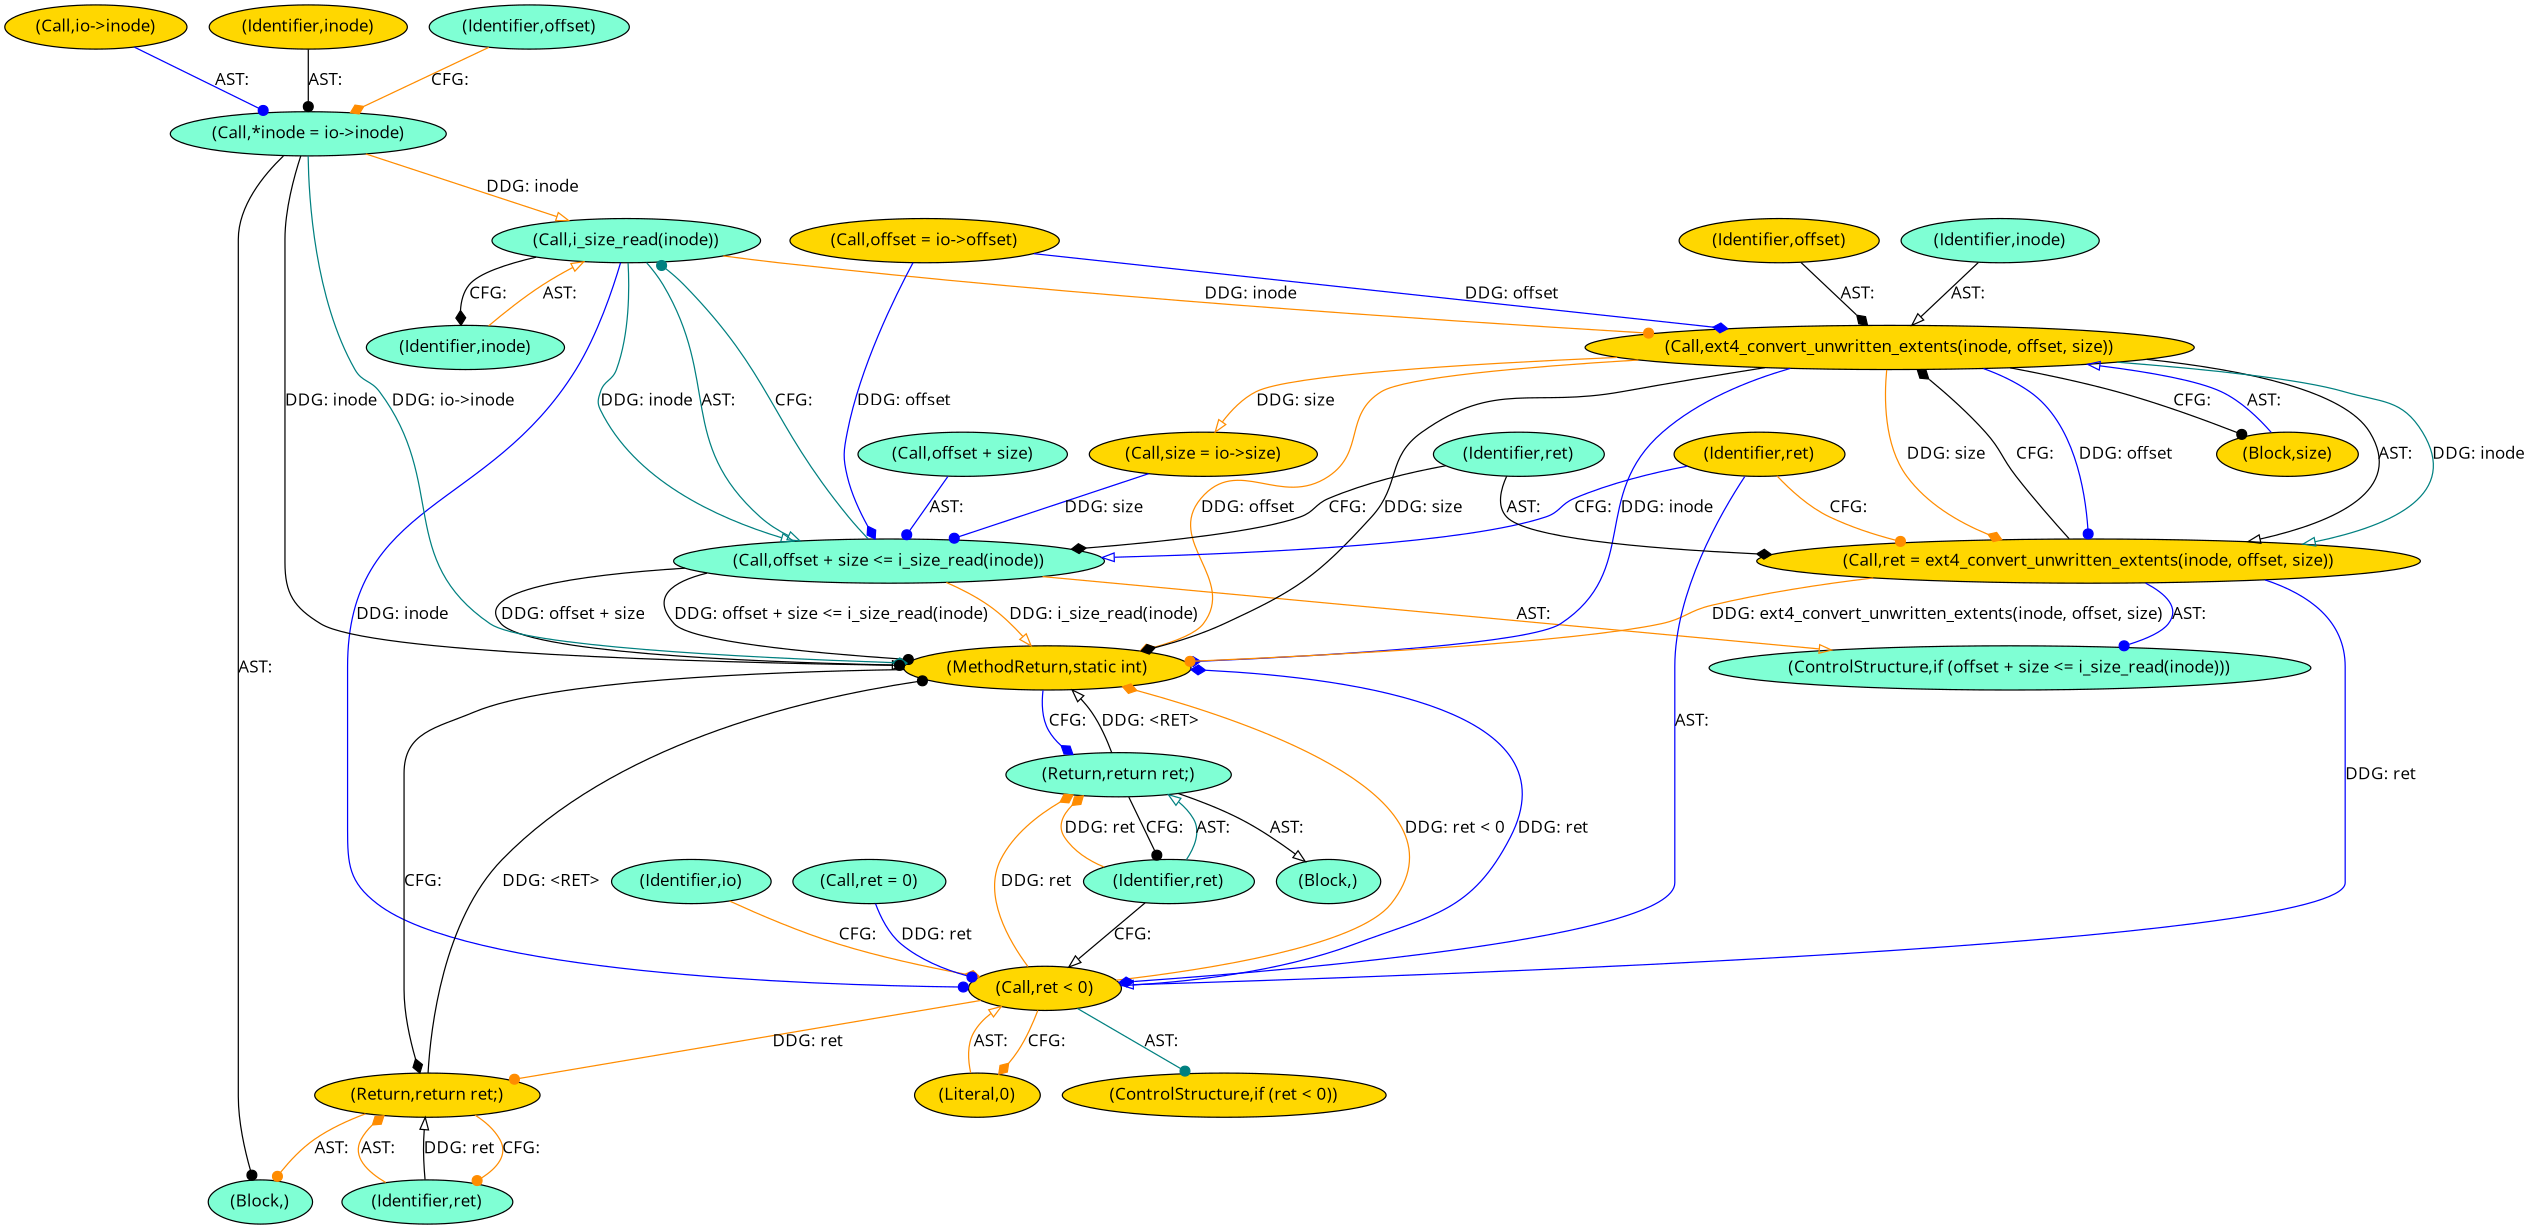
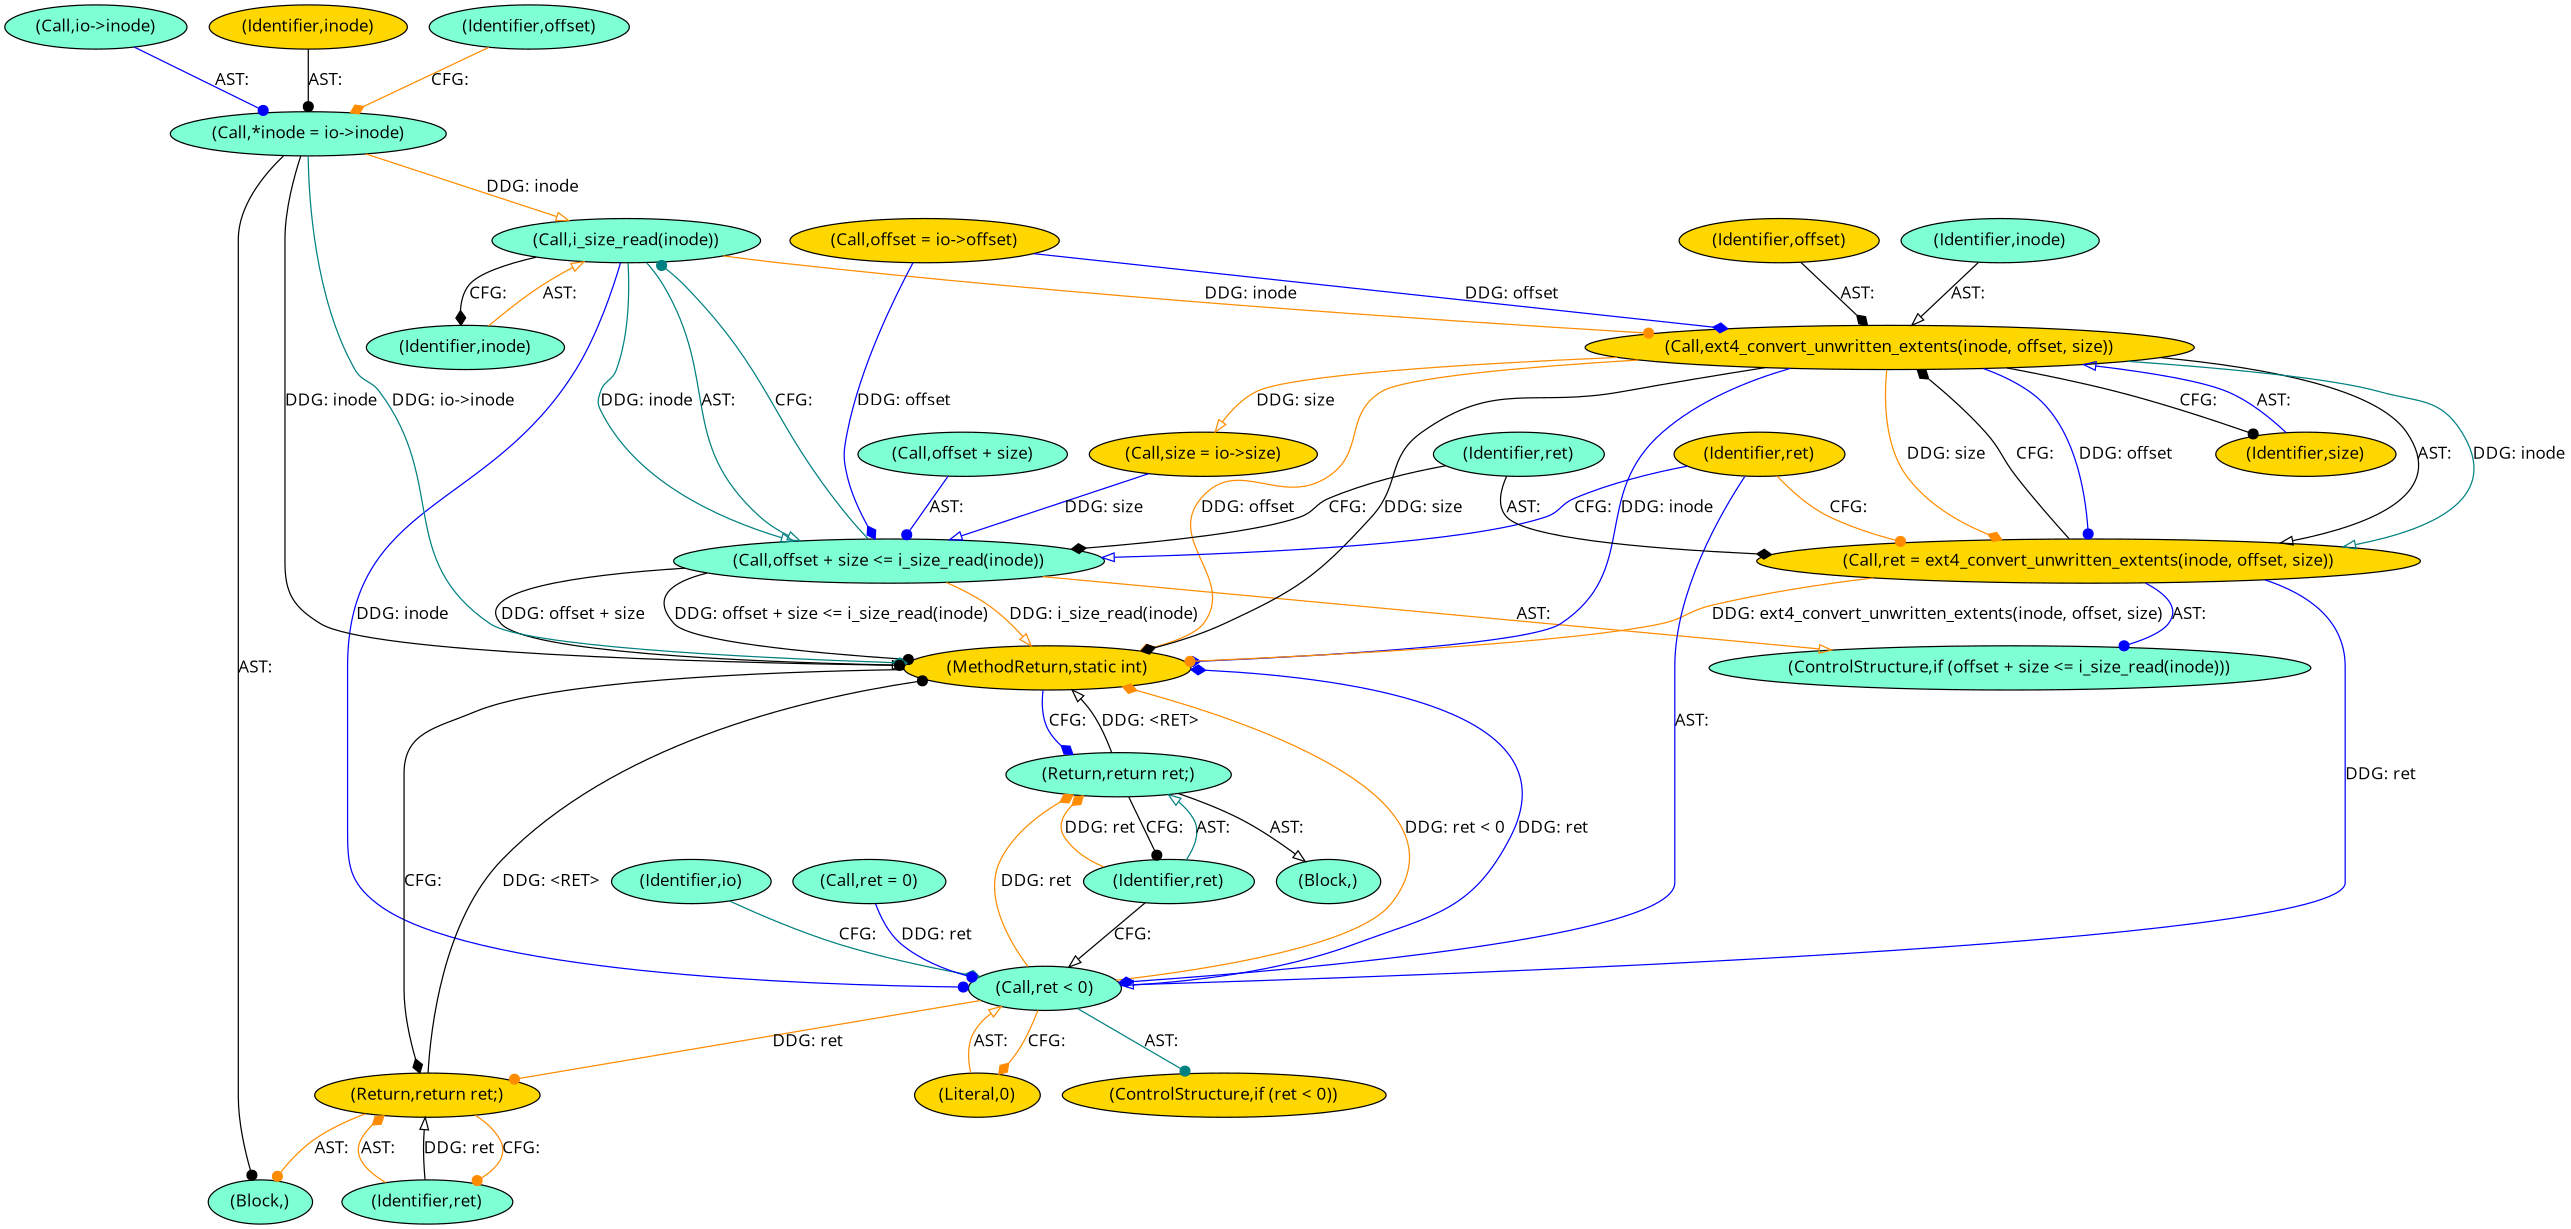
(96, 27) -> (96, 27)
(2287, 454) -> (2306, 454)
(1054, 505) -> (1055, 505)
(845, 946) -> (845, 946)
(1045, 988) -> (1045, 988)
